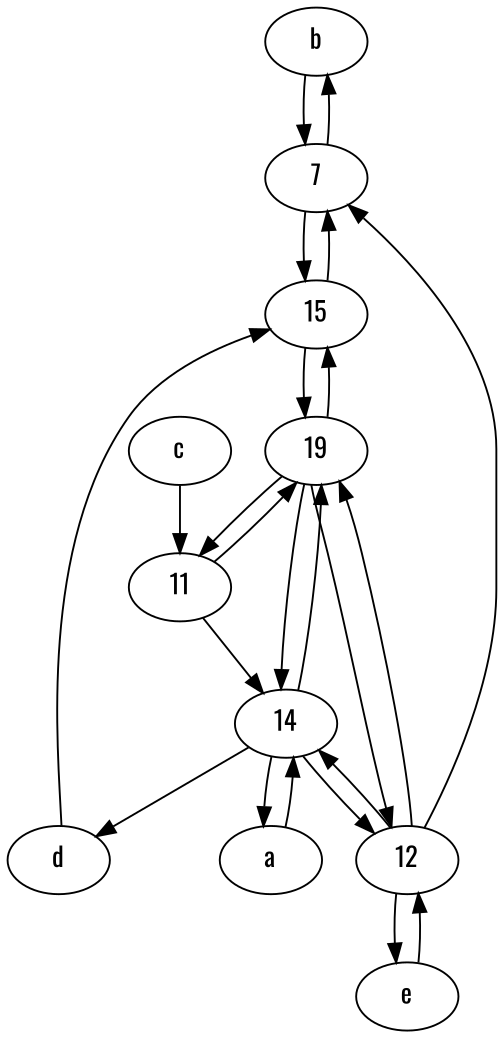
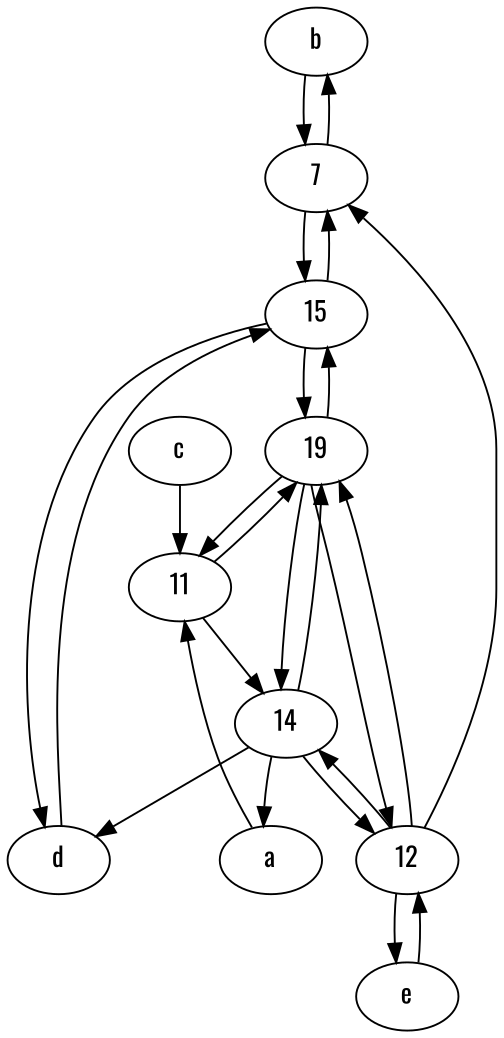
none -> (50, 509)
(290, 802) -> (211, 737)
